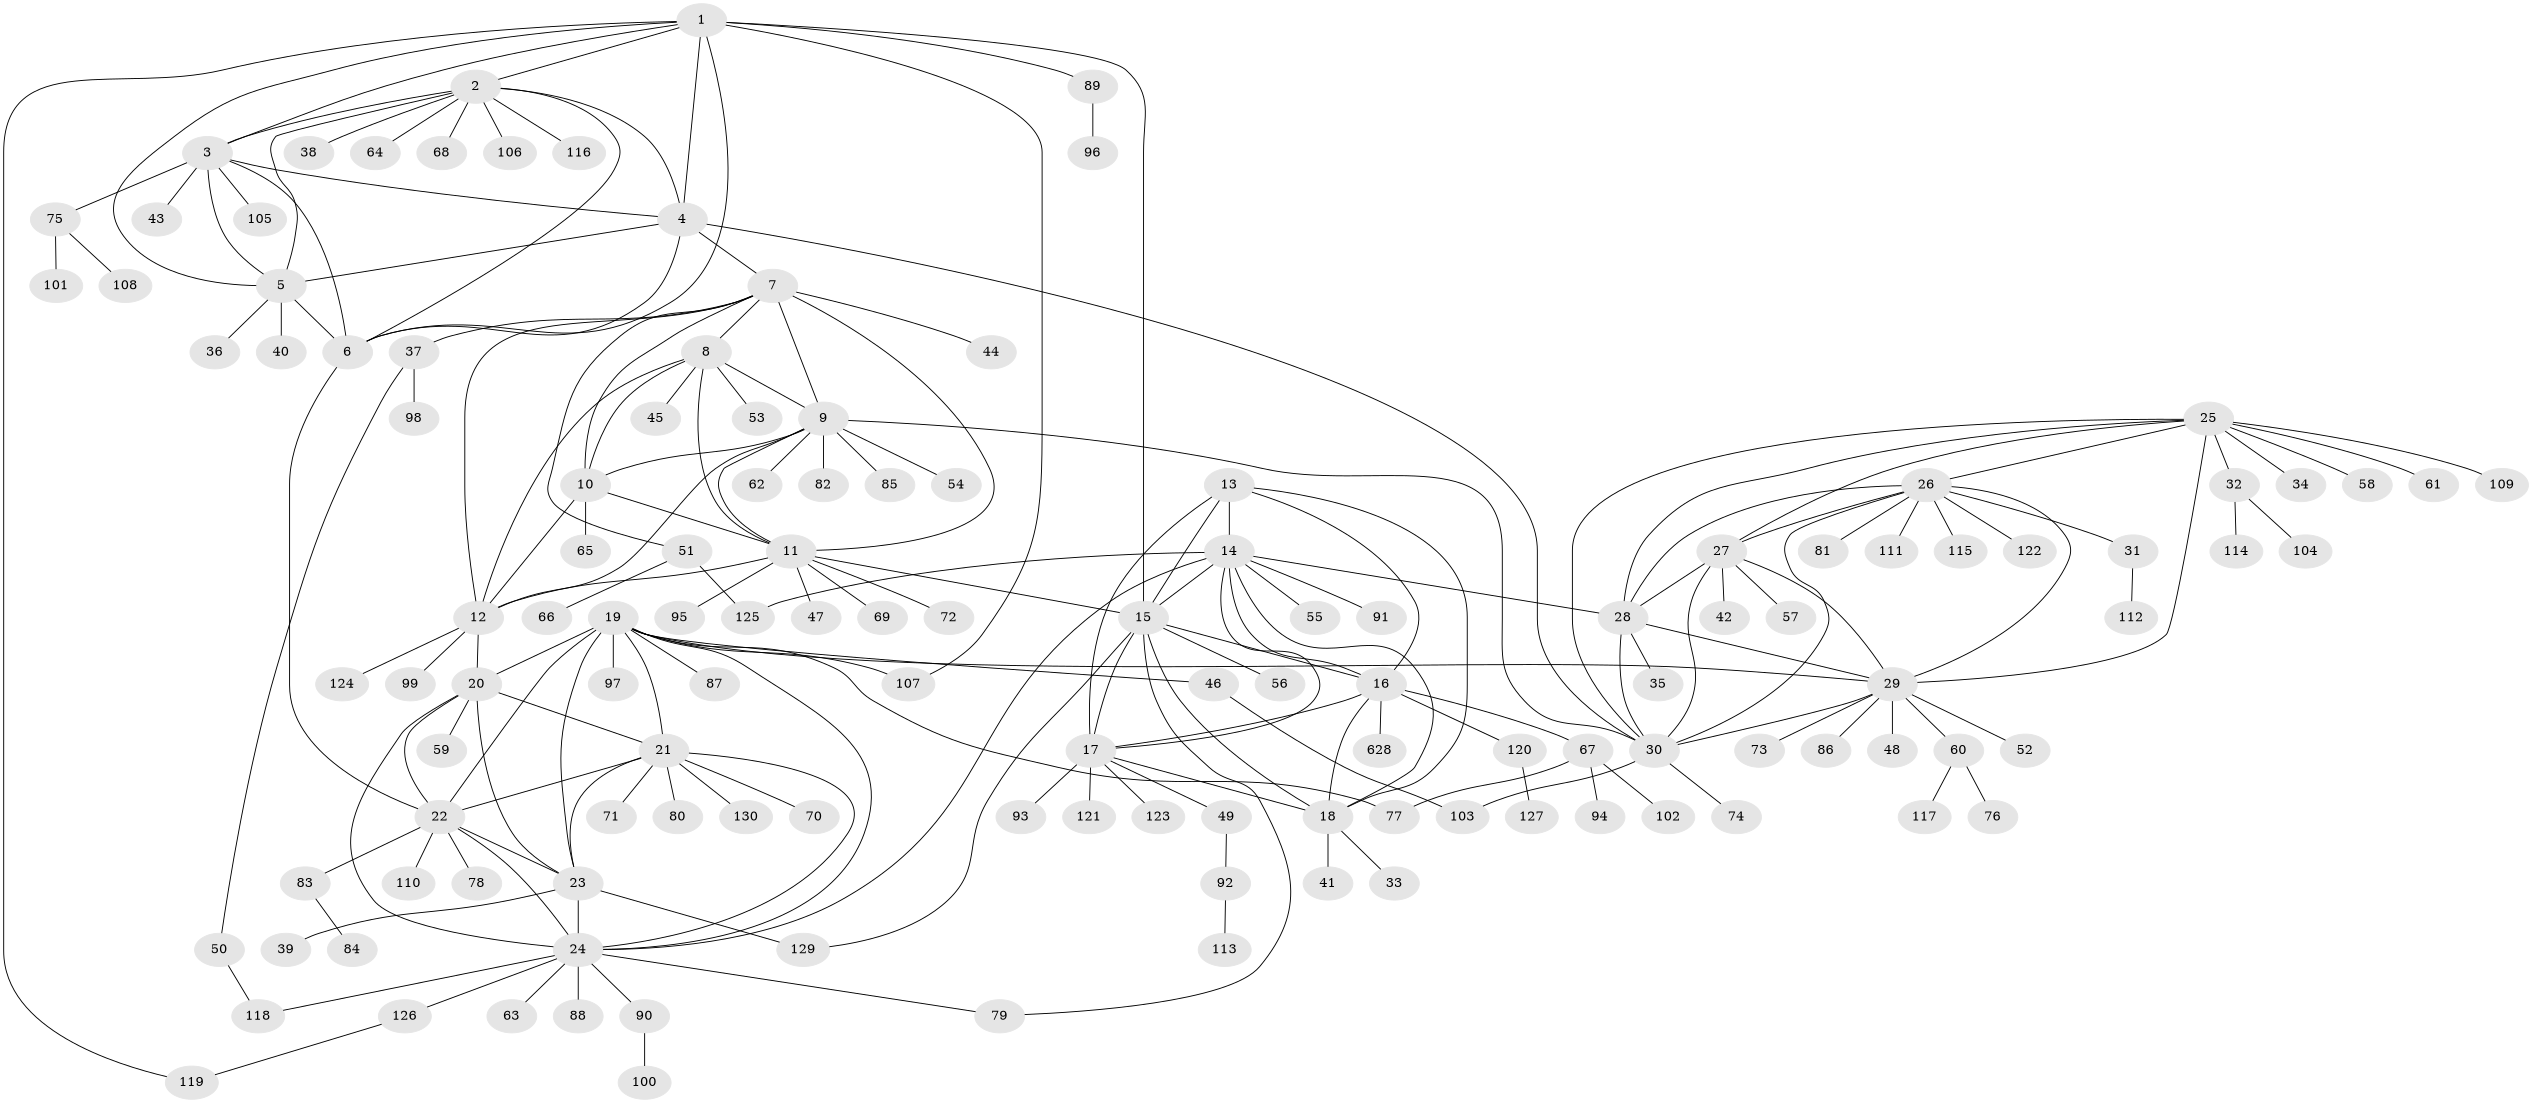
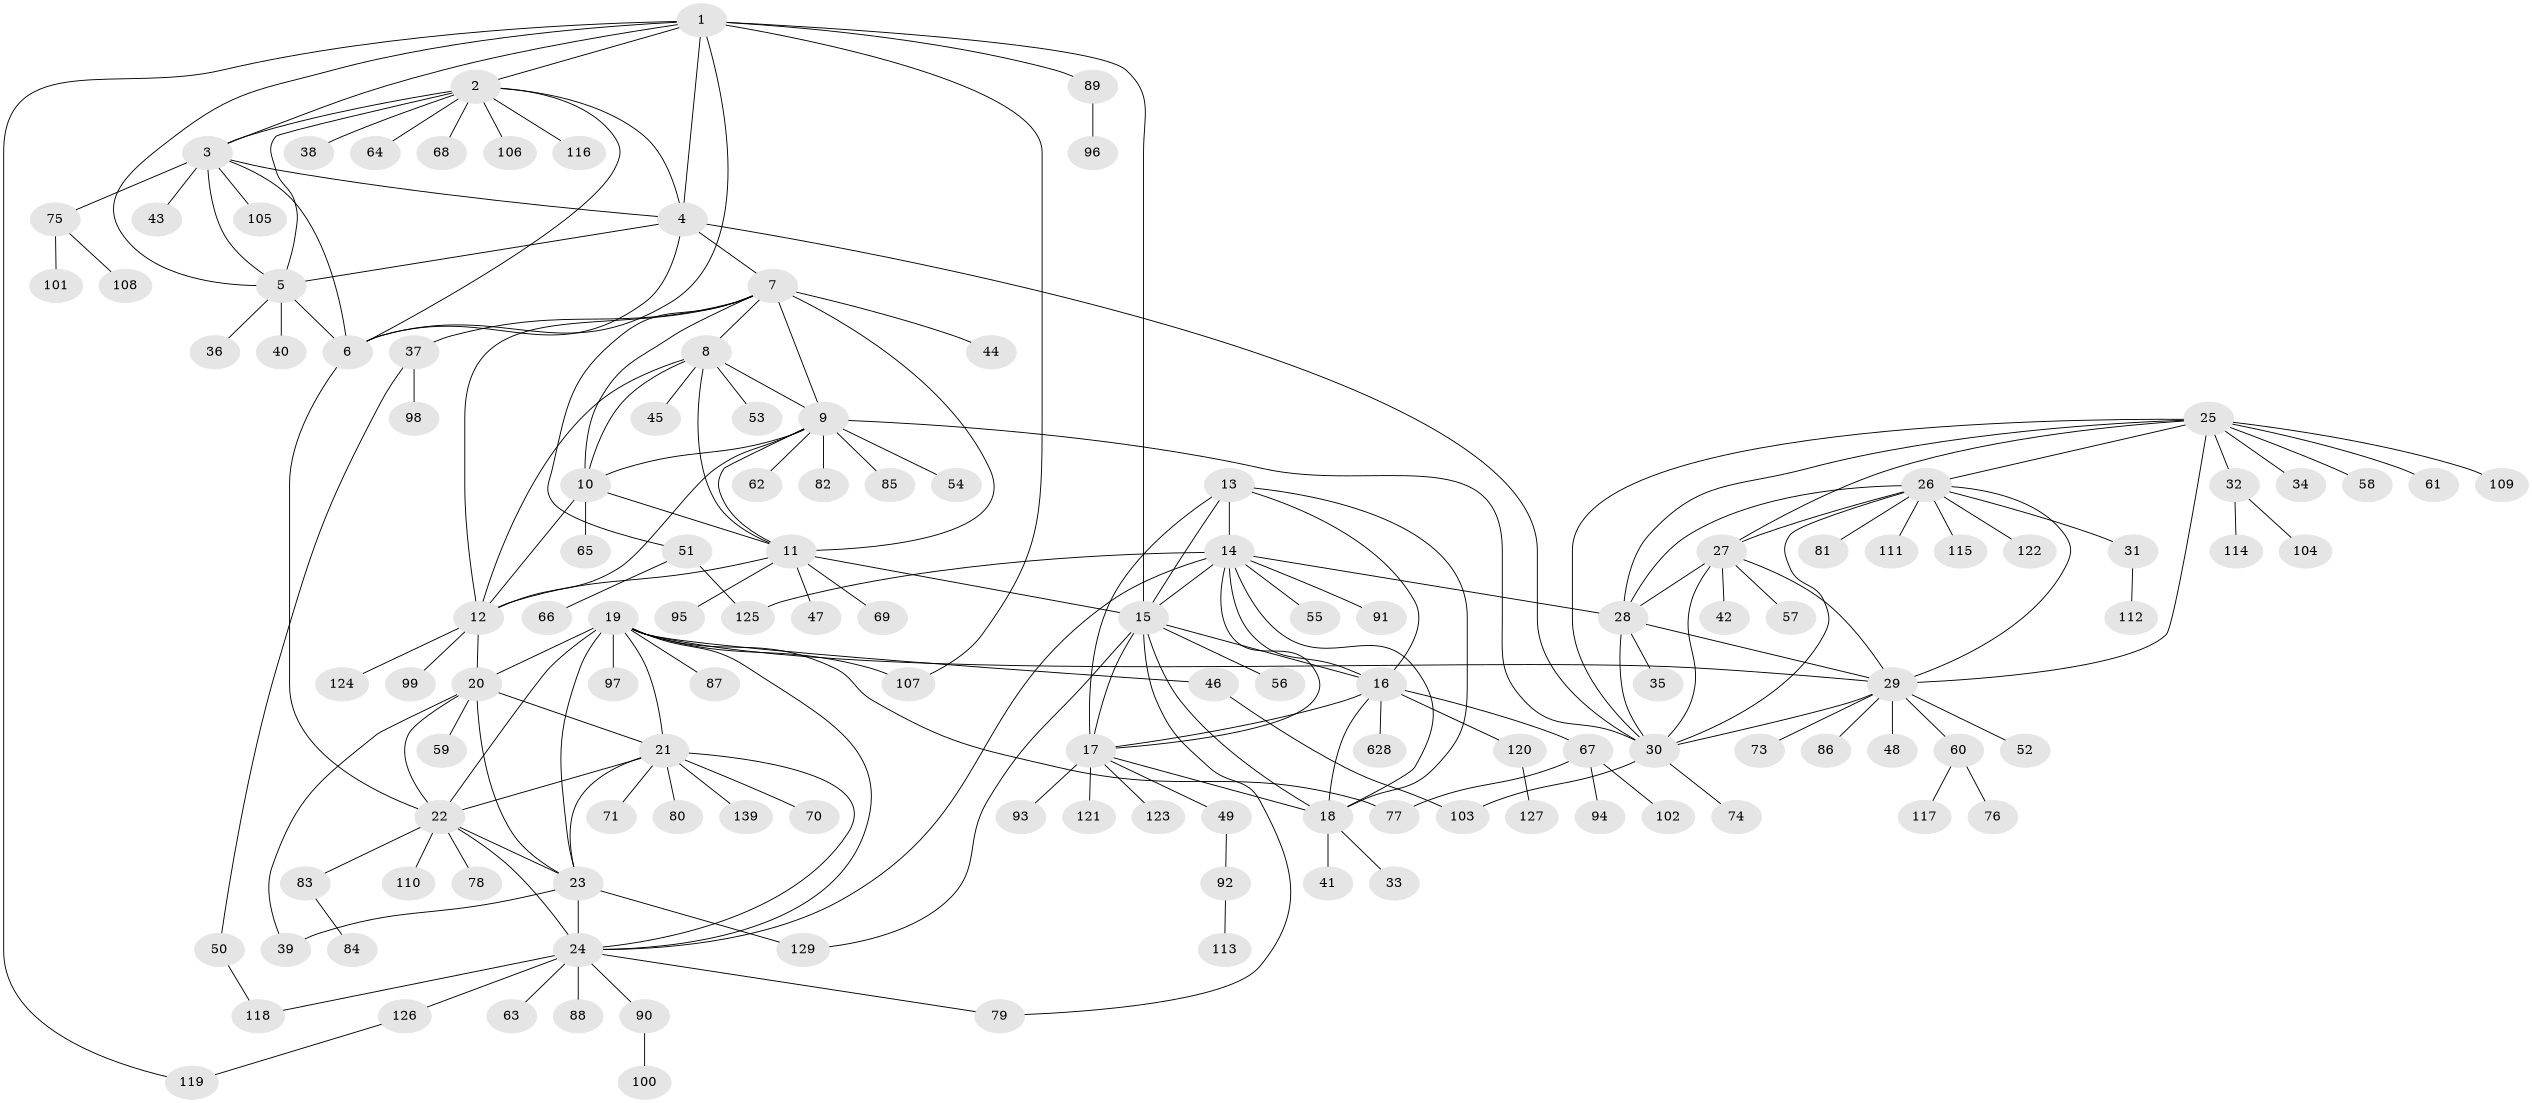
(949, 618) -> none
(746, 817) -> (746, 817)
(357, 872) -> (319, 784)
